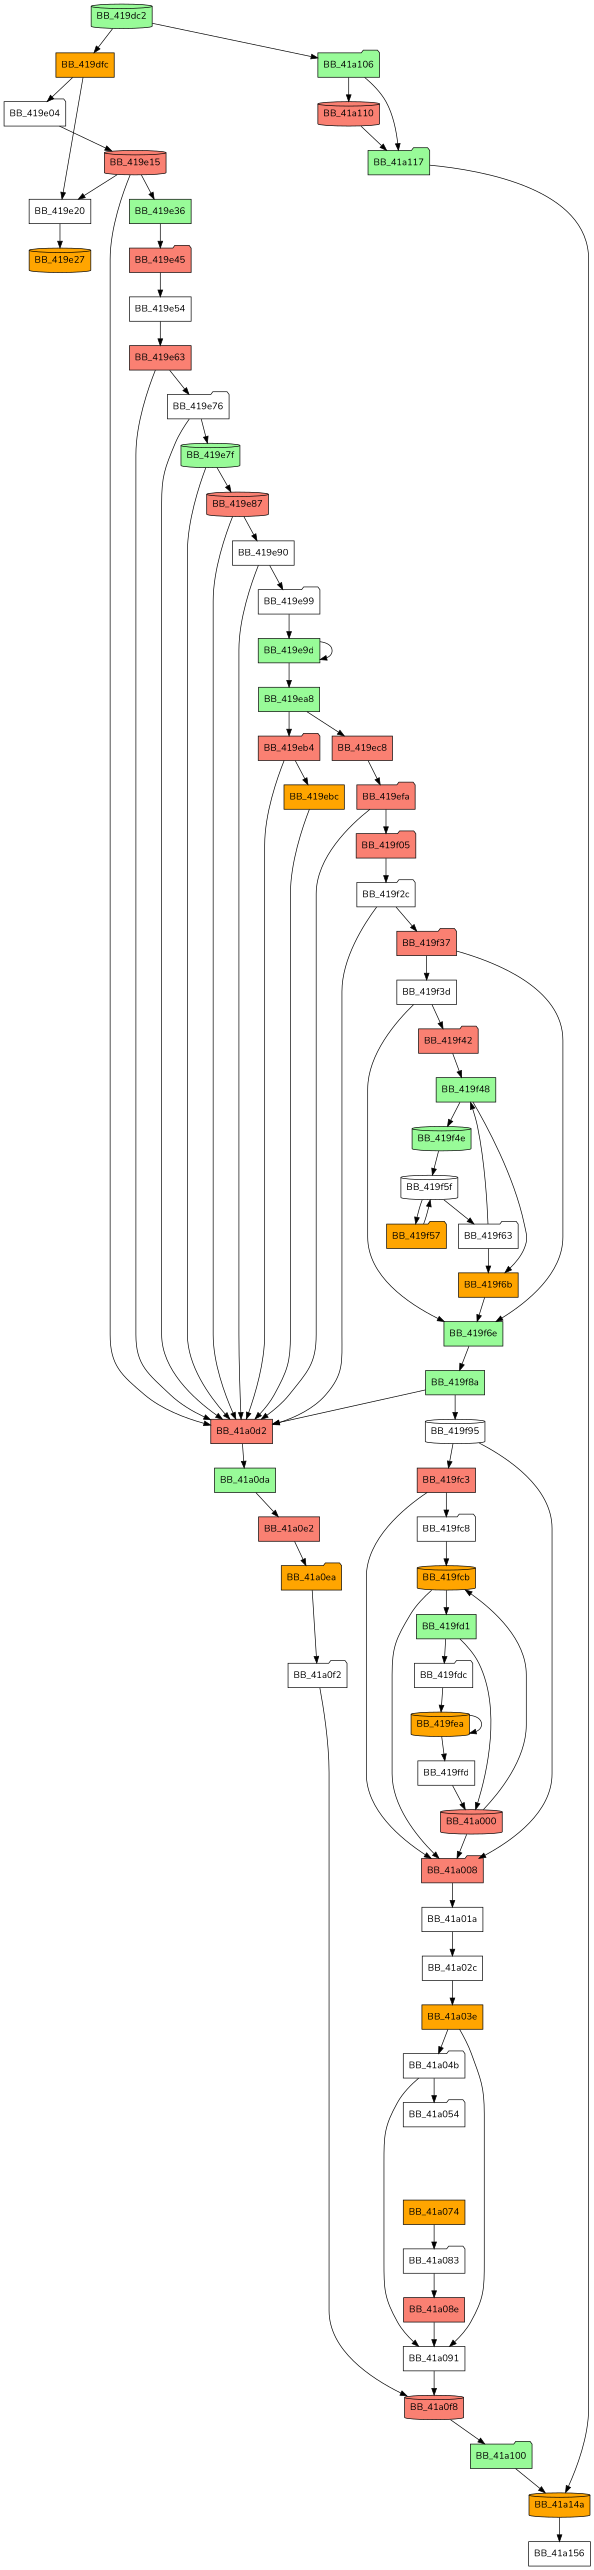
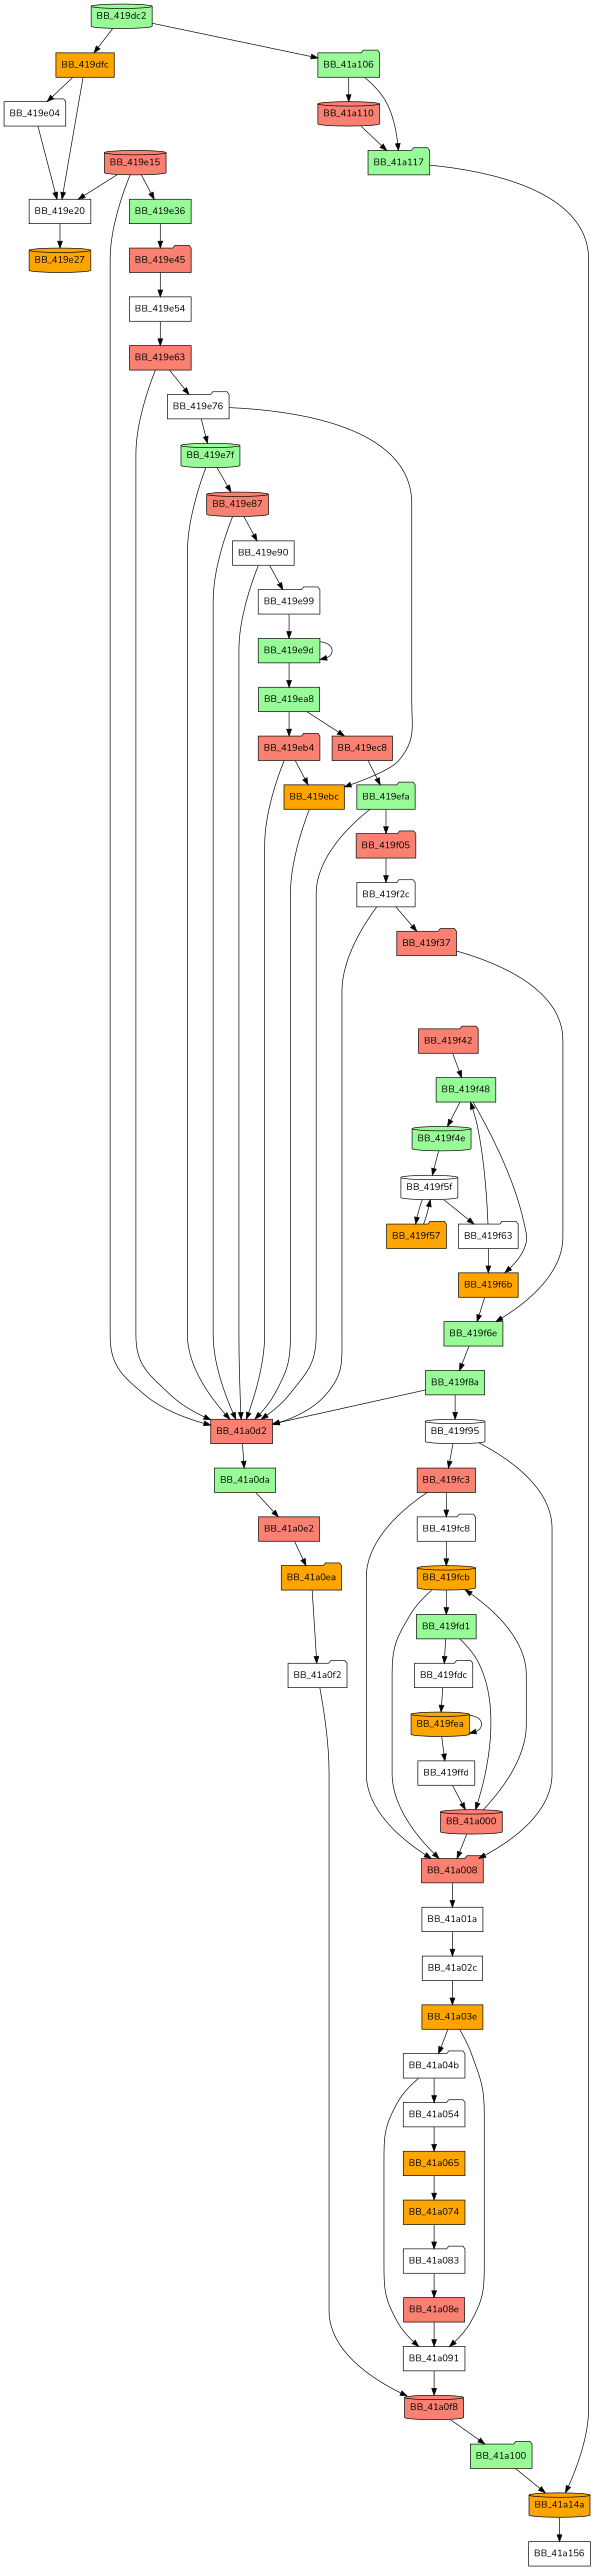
(82, 137) -> (47, 159)
(386, 797) -> (386, 797)
(162, 924) -> (412, 548)
(427, 992) -> none
none -> (434, 2163)
